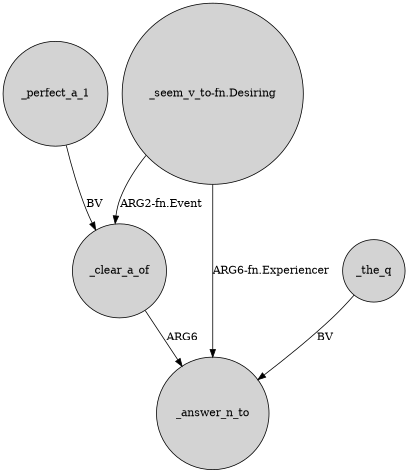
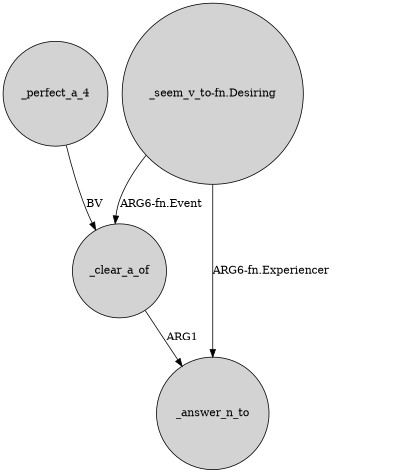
(56, 94) -> (56, 94)
(161, 204) -> (161, 204)
(374, 271) -> none
(182, 338) -> (182, 338)
